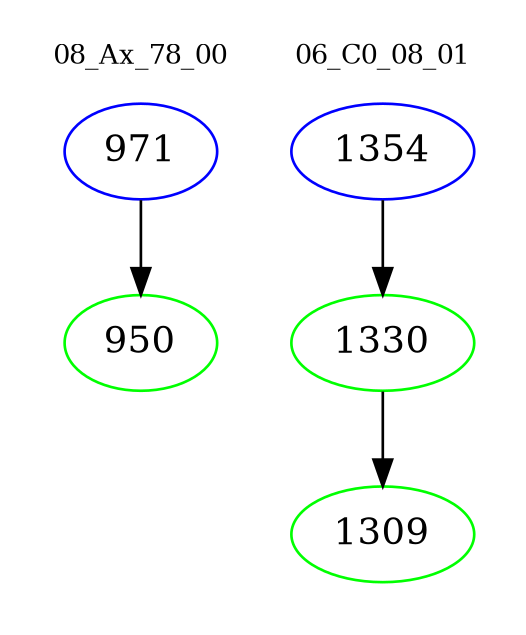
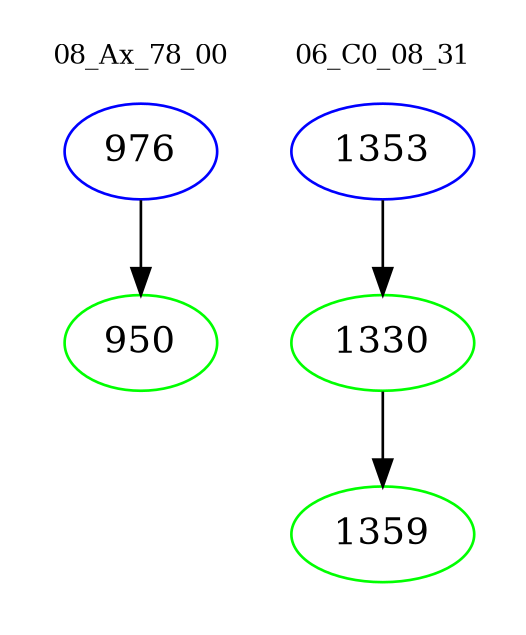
(383, 57) -> (383, 57)
(141, 152) -> (141, 152)
(383, 152) -> (383, 152)
(383, 534) -> (383, 534)
